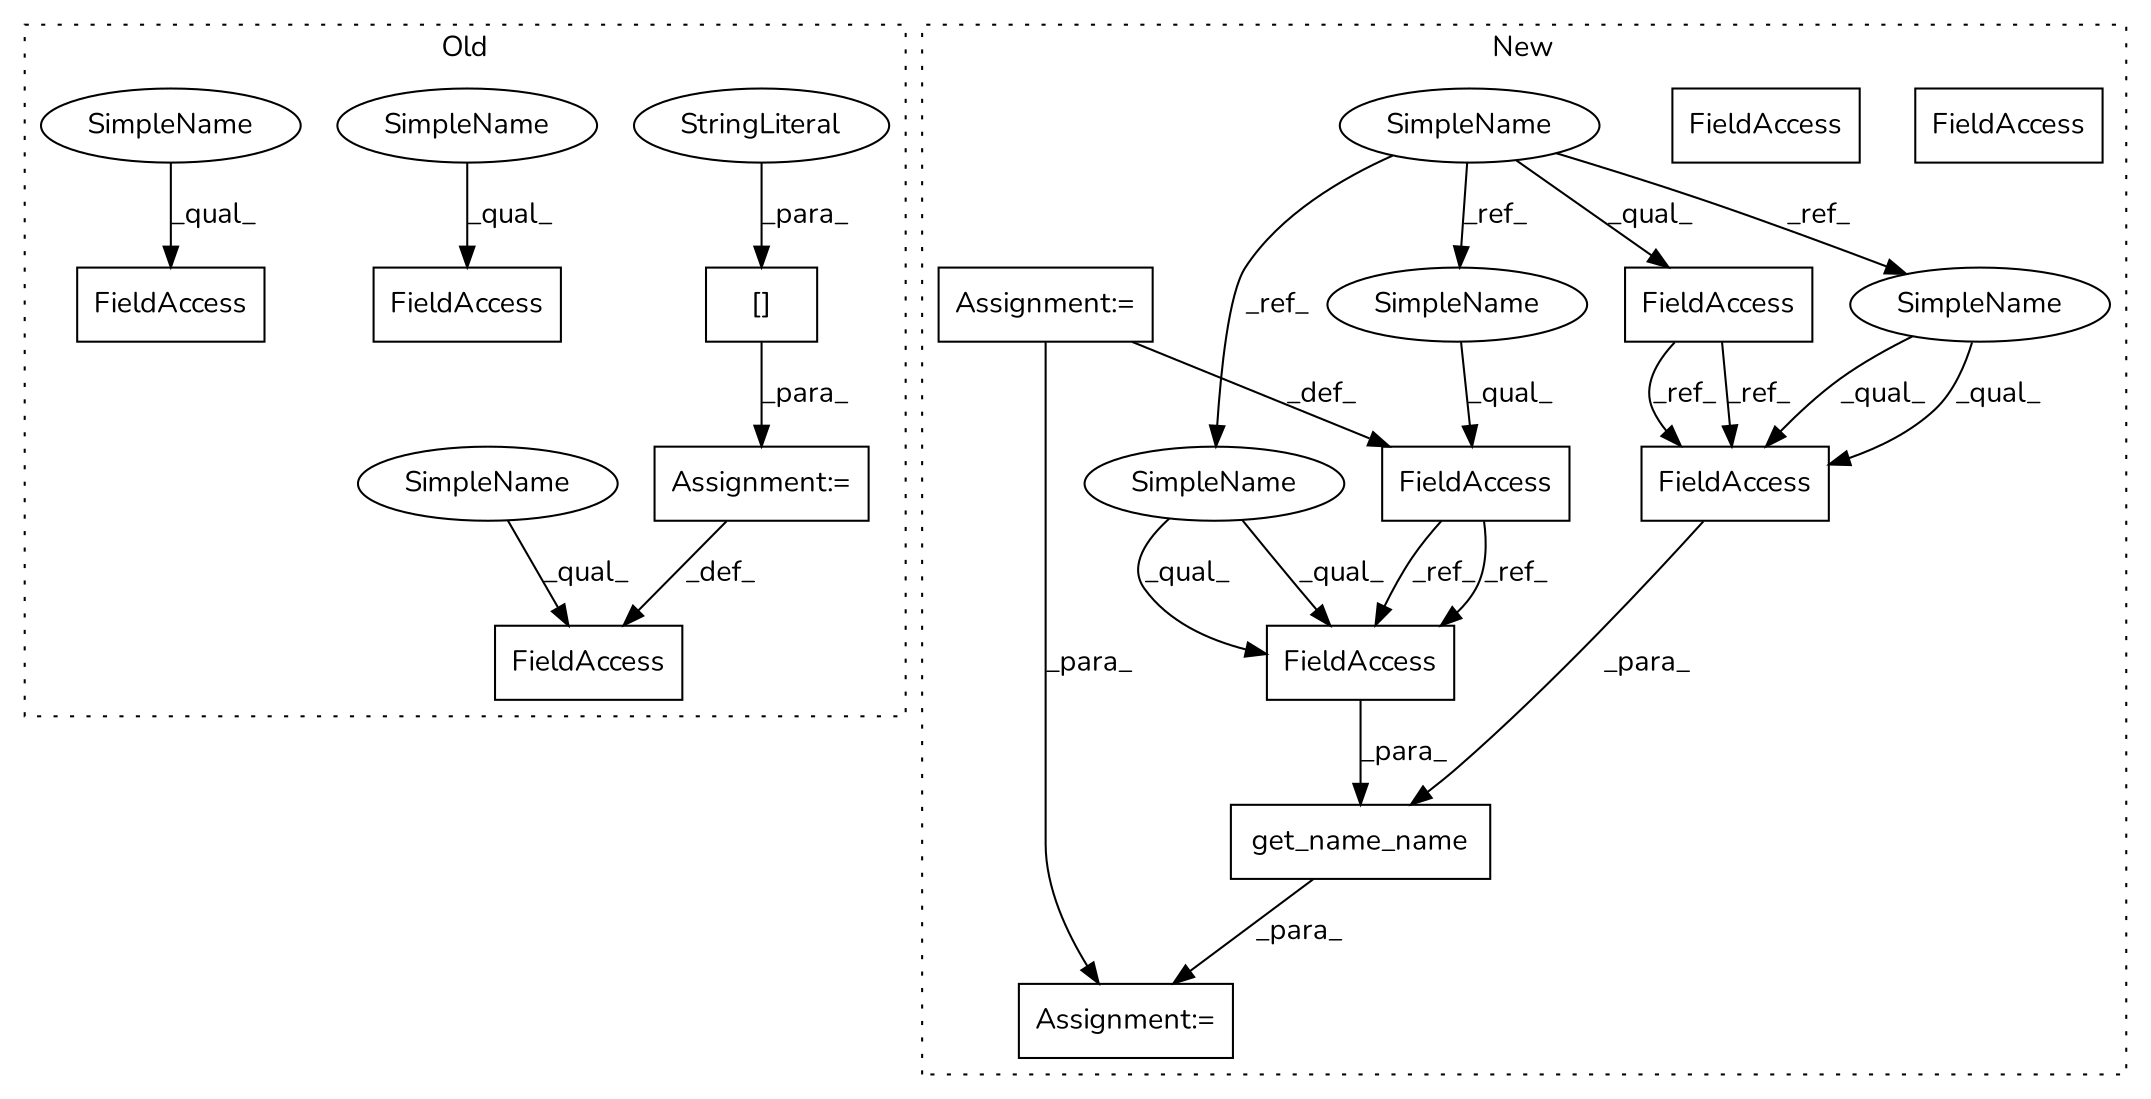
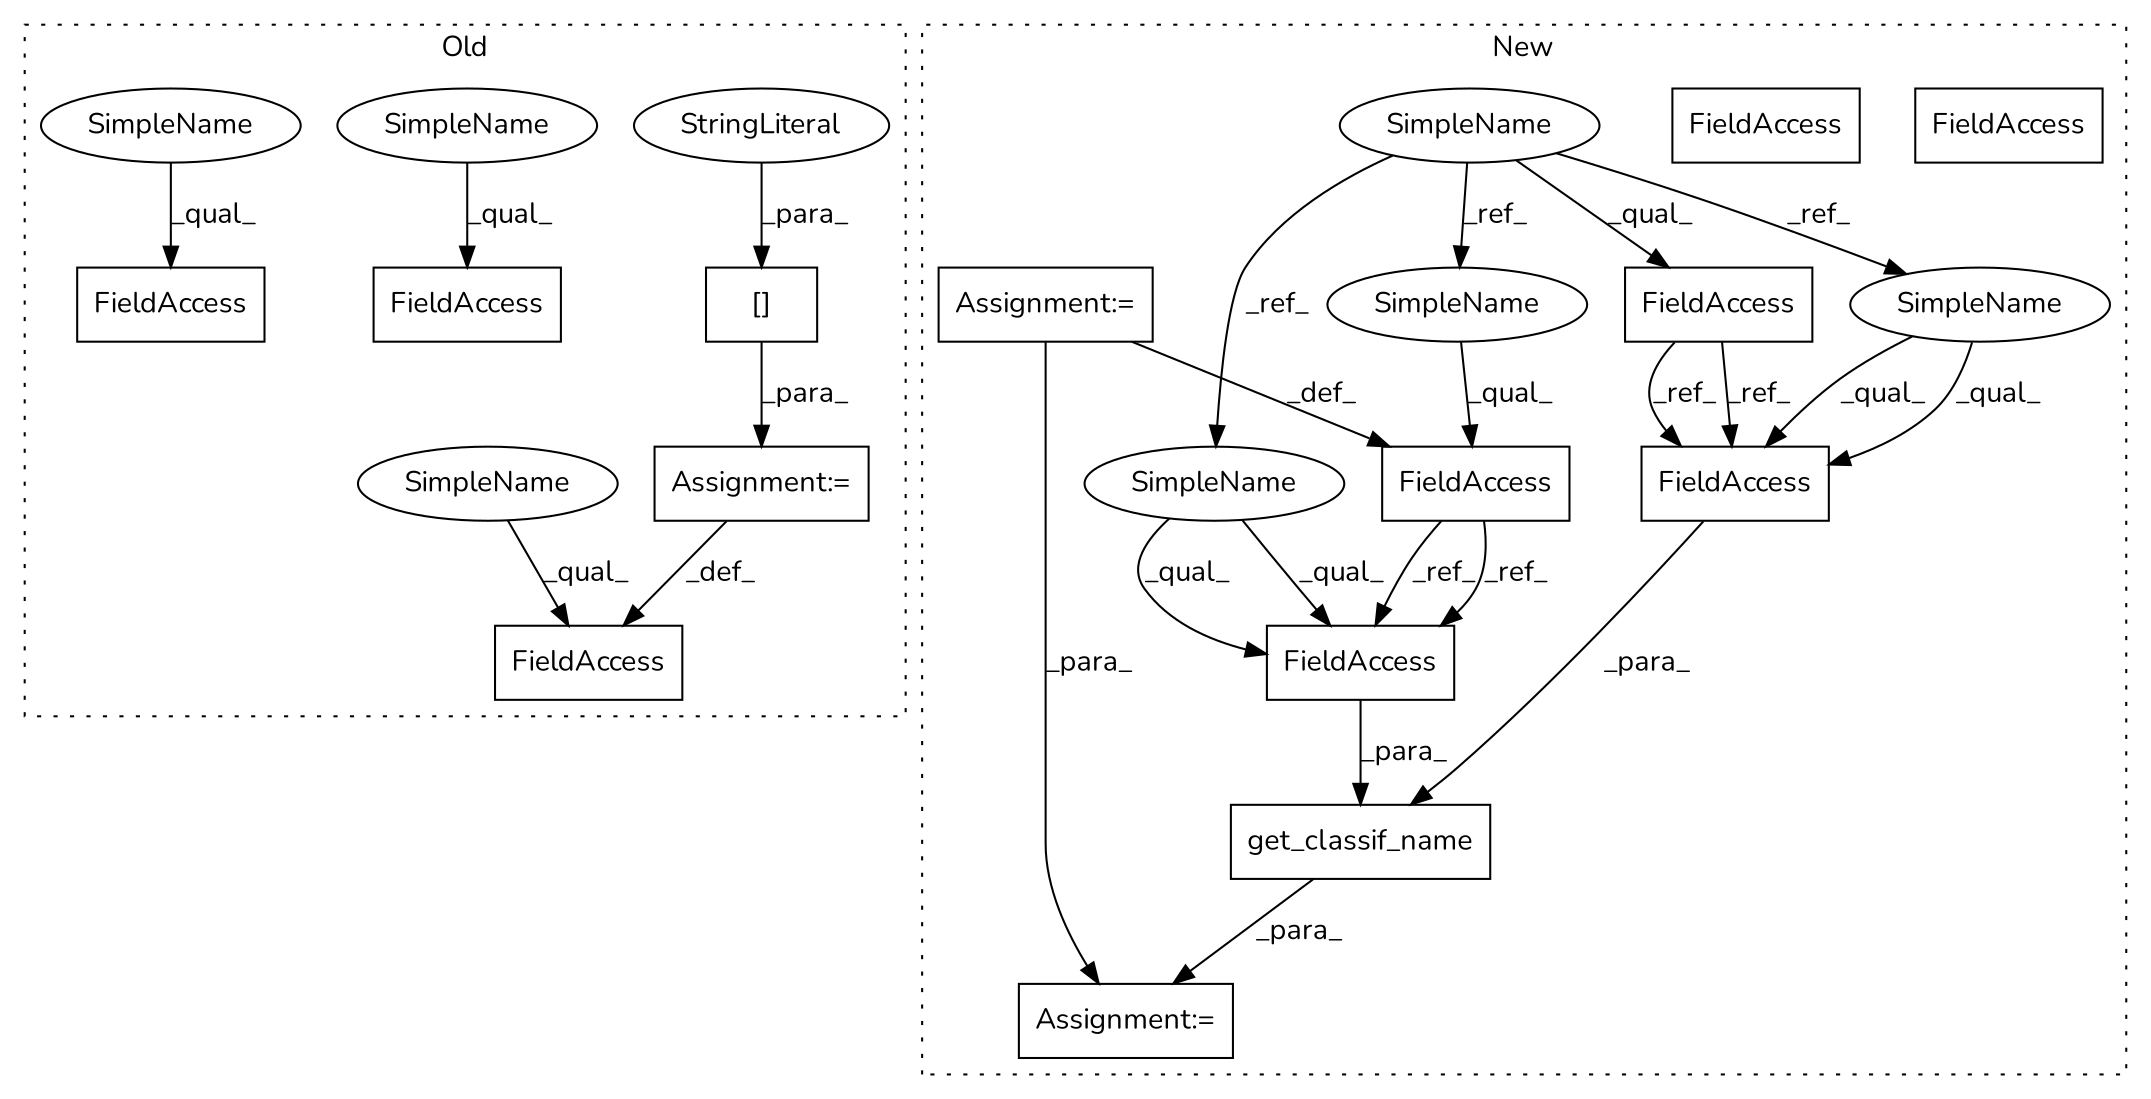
(1361, 842) -> (1361, 842)
